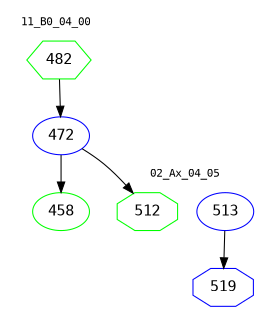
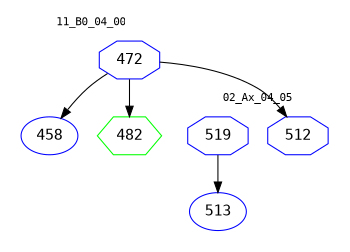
(60, 93) -> (129, 93)
(61, 136) -> (129, 60)
(61, 212) -> (49, 136)
(147, 212) -> (298, 136)
(224, 244) -> (218, 169)
